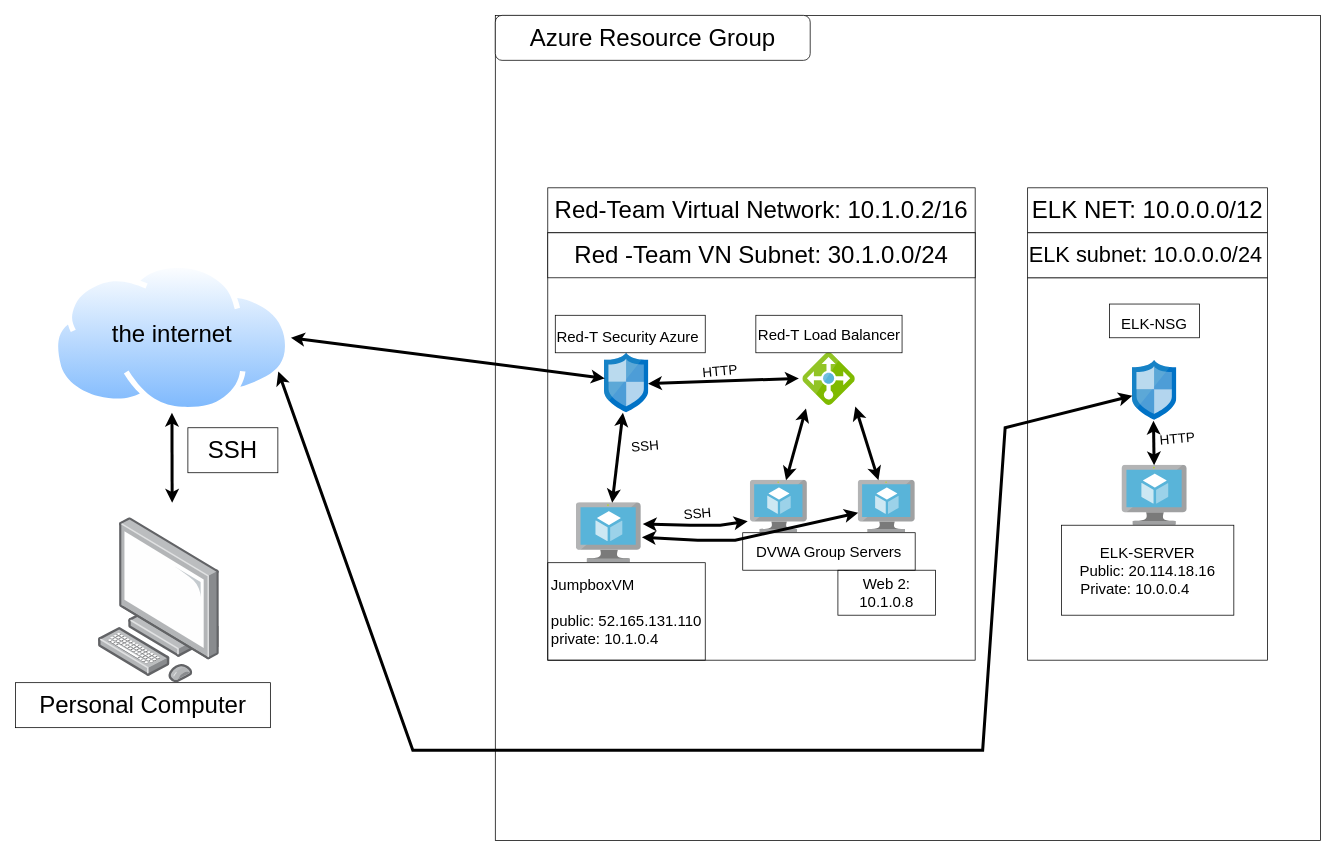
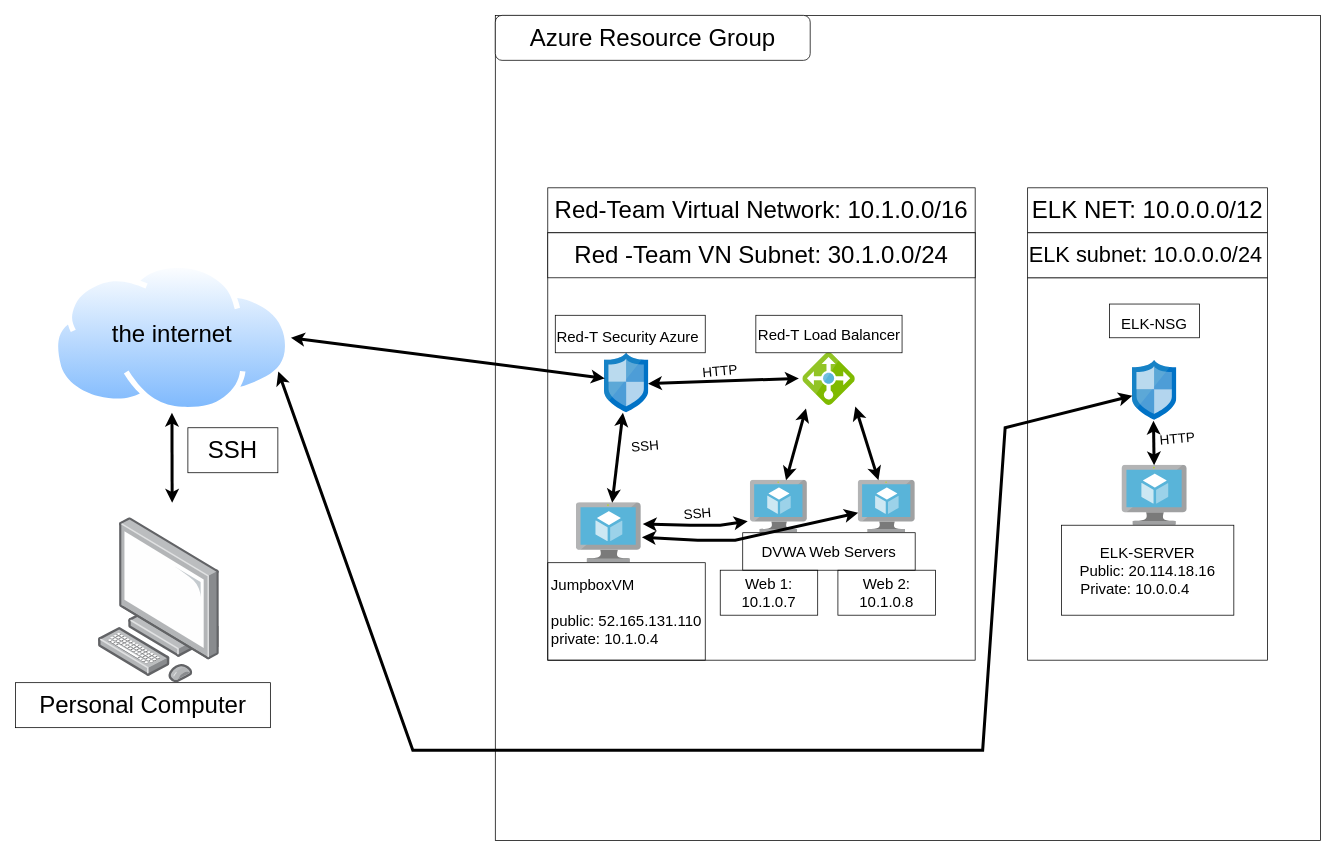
(762, 210) -> (762, 210)
(829, 552) -> (829, 552)
none -> (769, 593)
